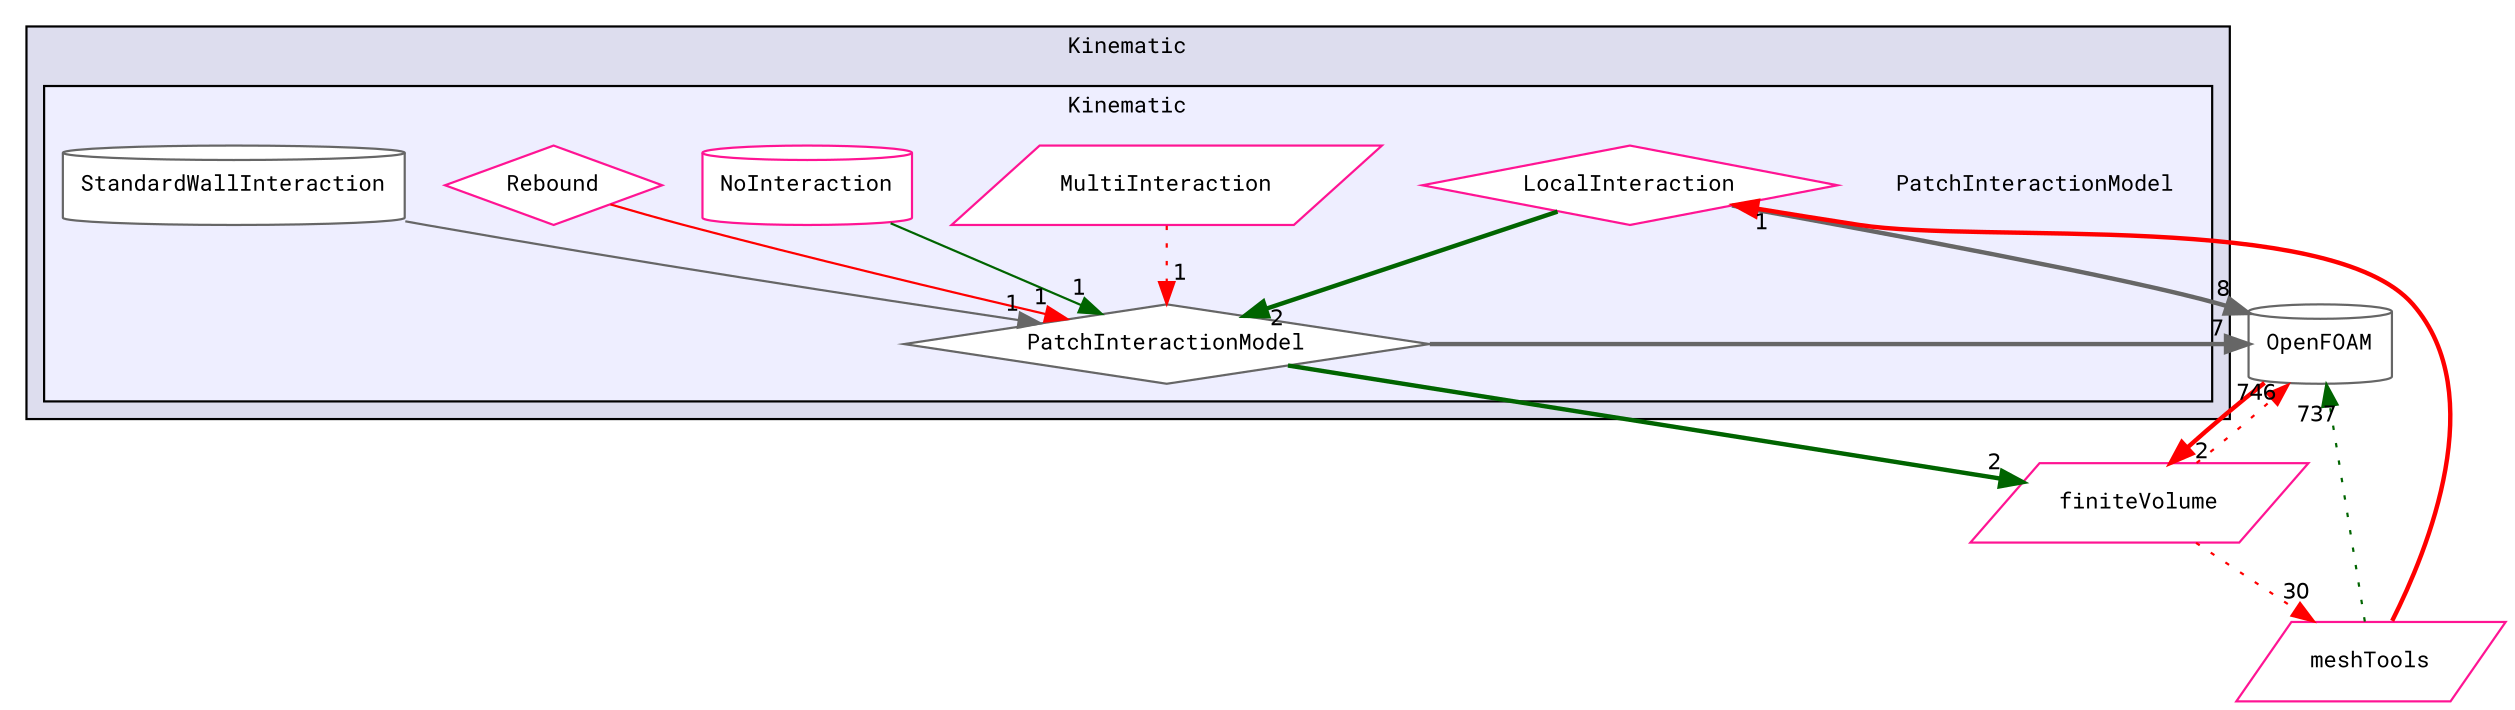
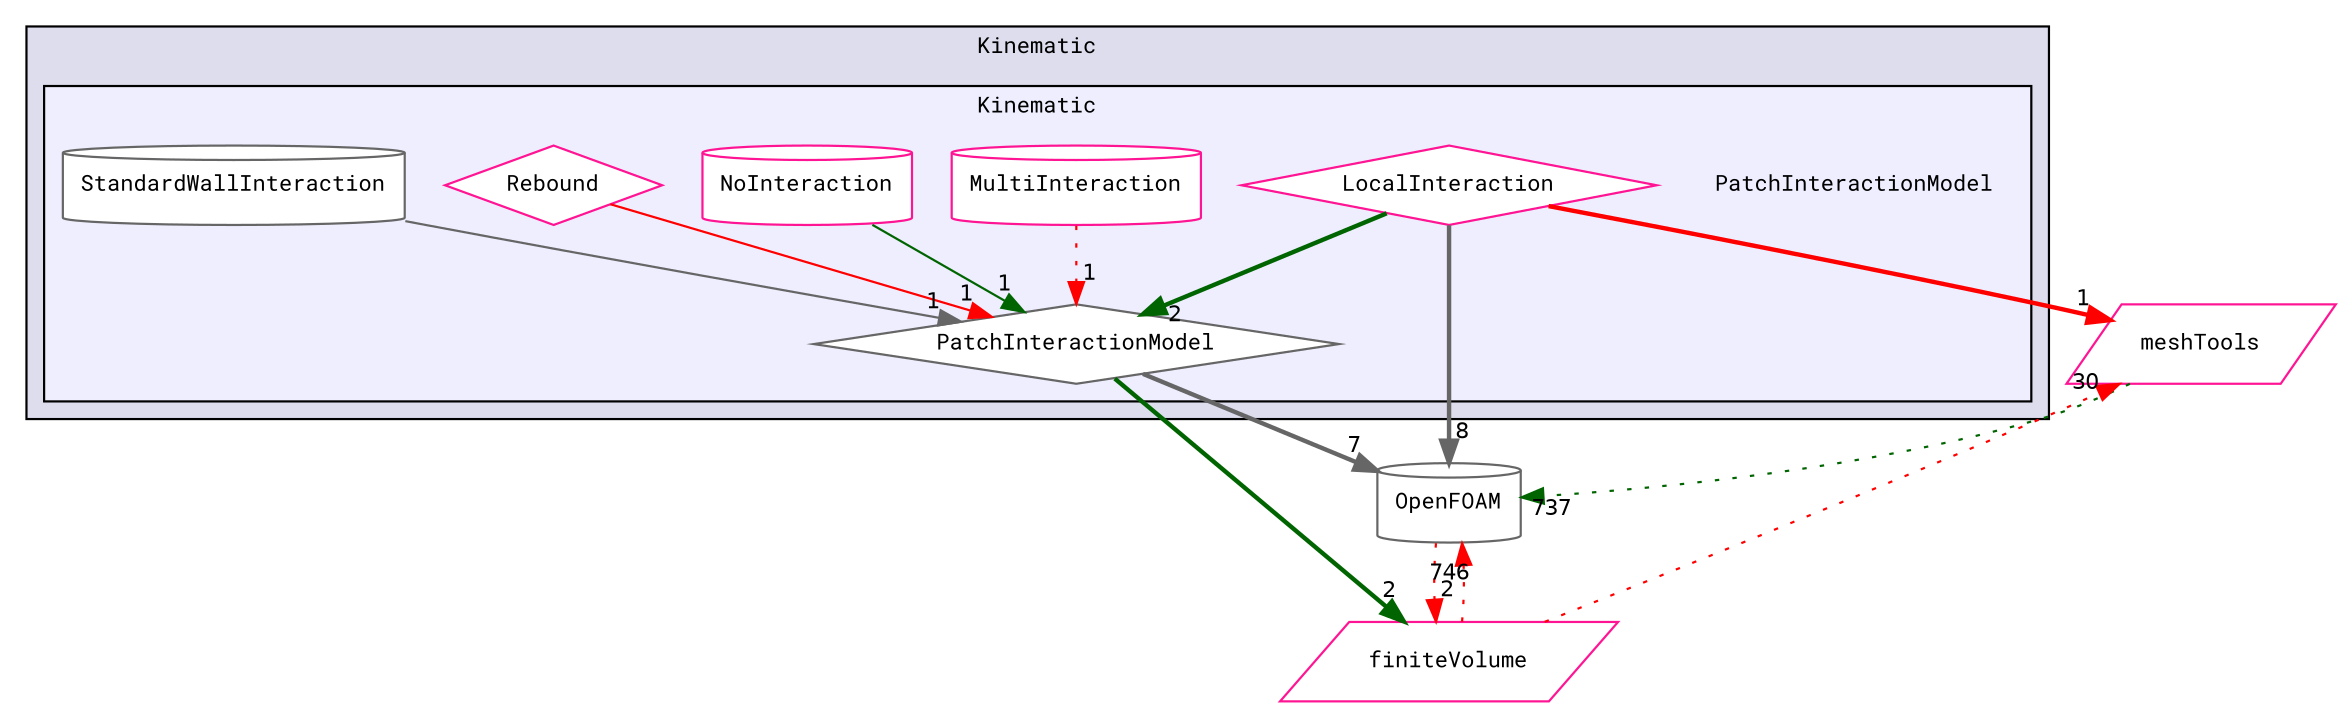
(1167, 185) -> (1076, 185)
(2258, 247) -> (1819, 259)
(2245, 399) -> (1434, 571)
